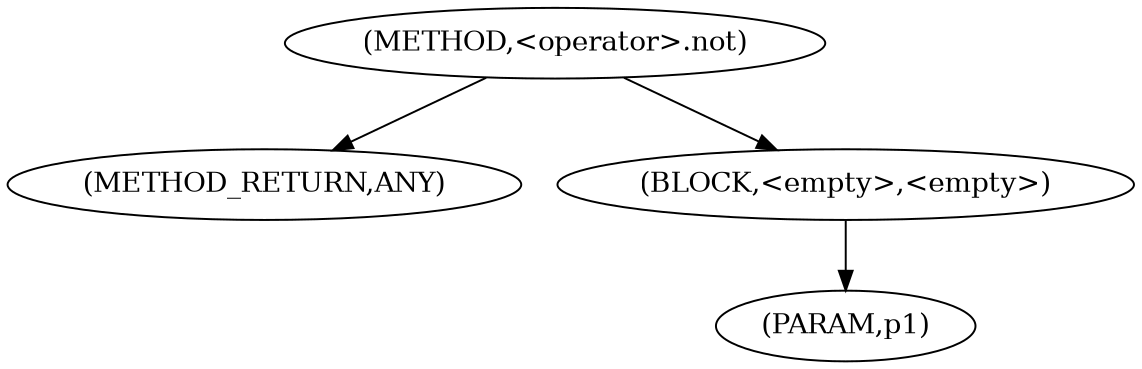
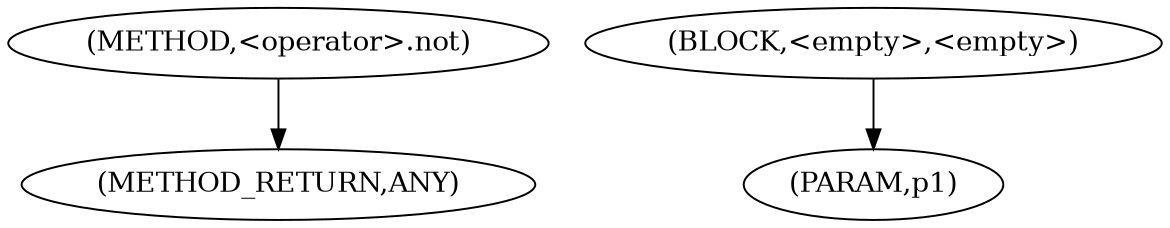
(691, 110) -> none
